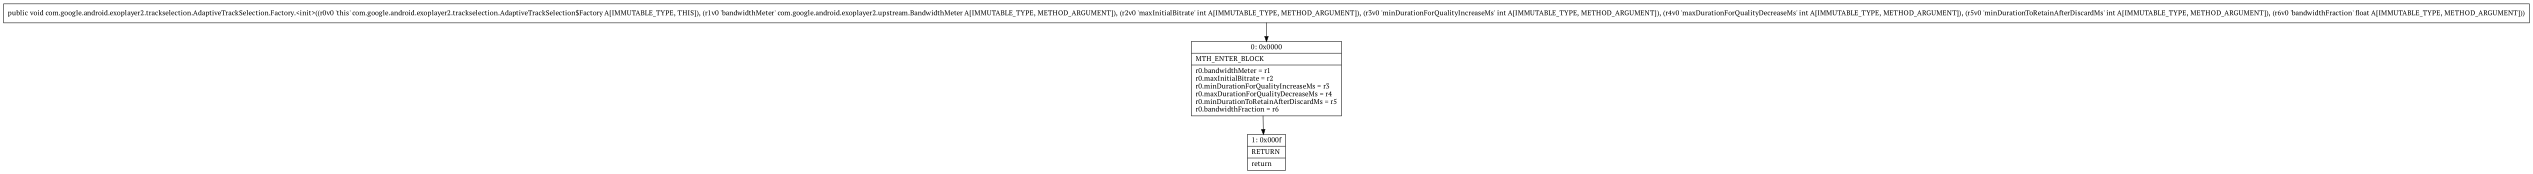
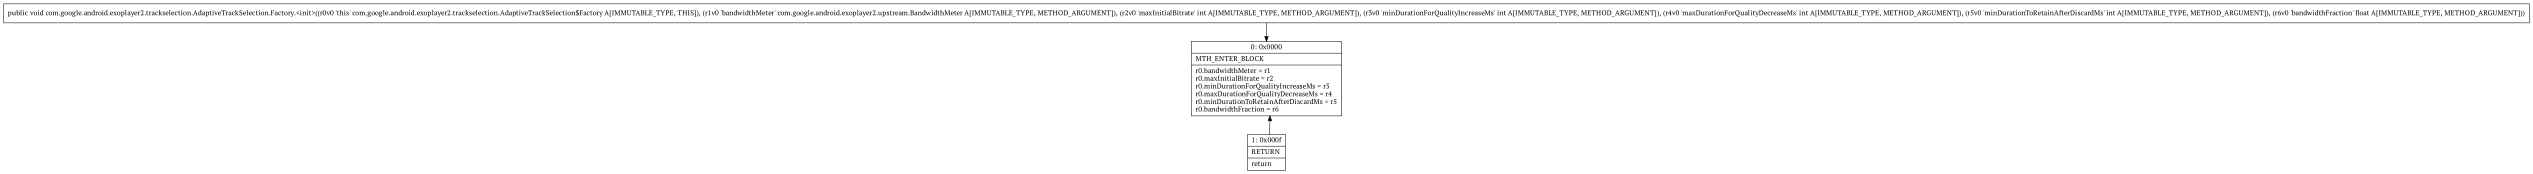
(1263, 123) -> (1270, 128)
